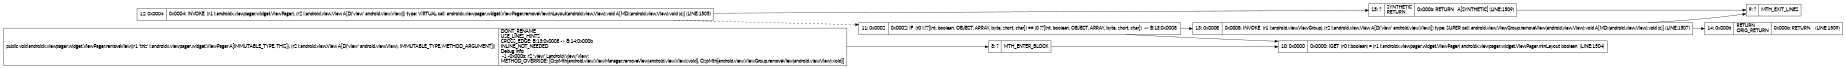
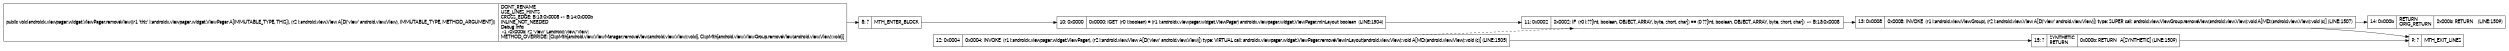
(1200, 38) -> (1452, 22)
